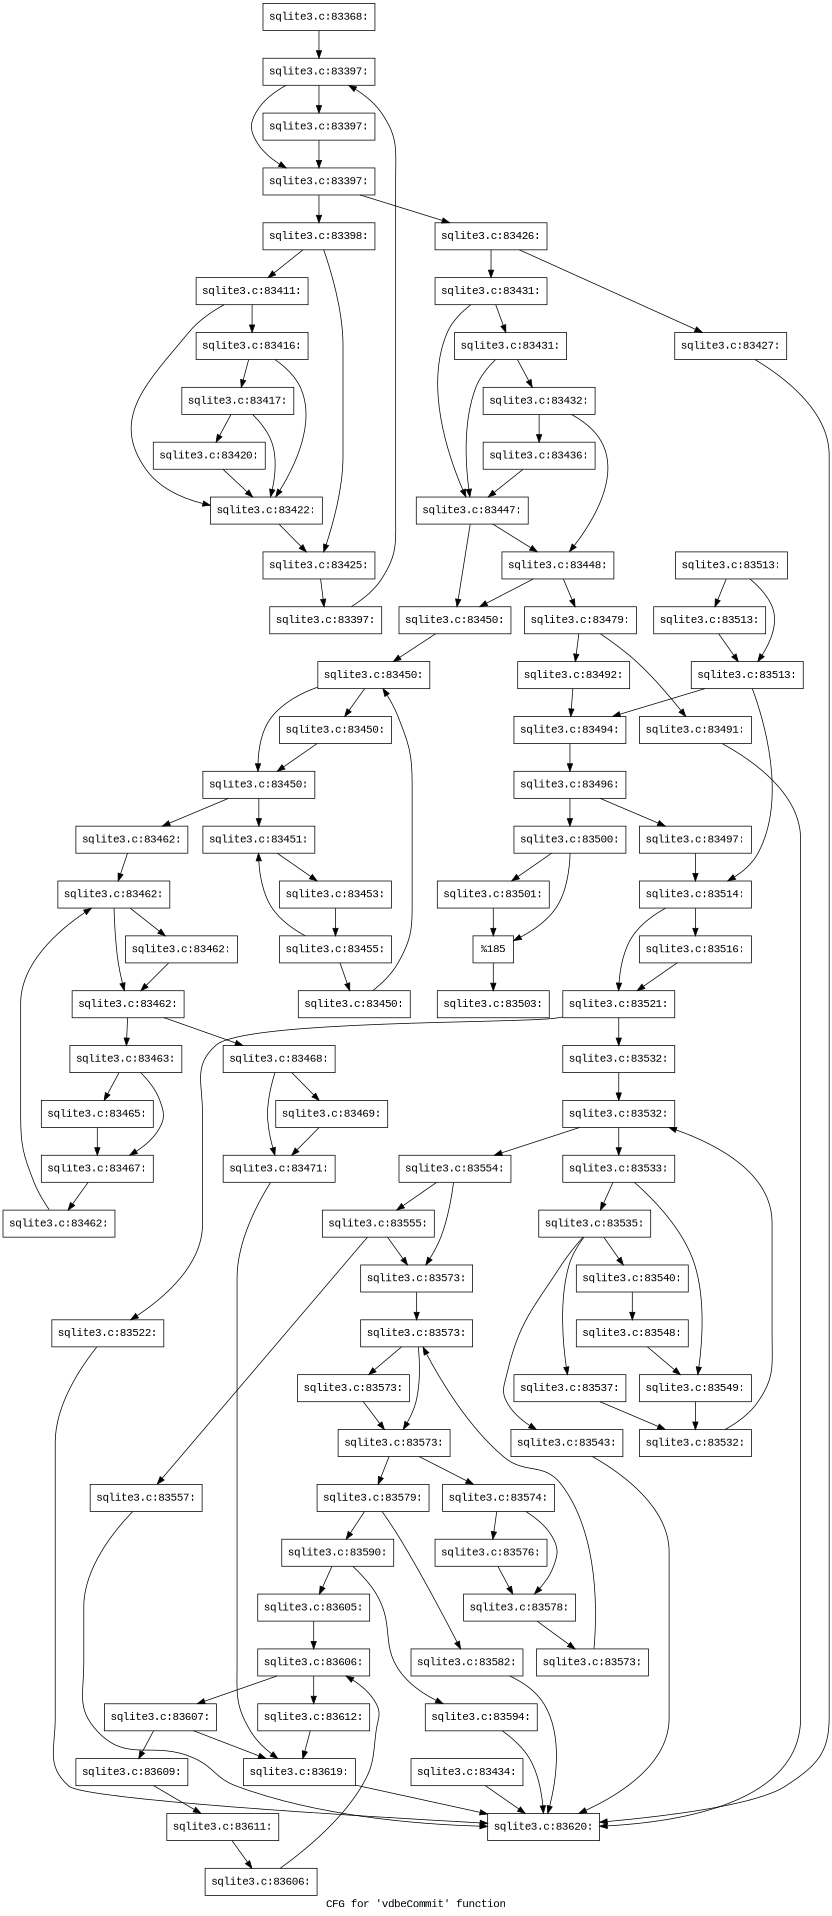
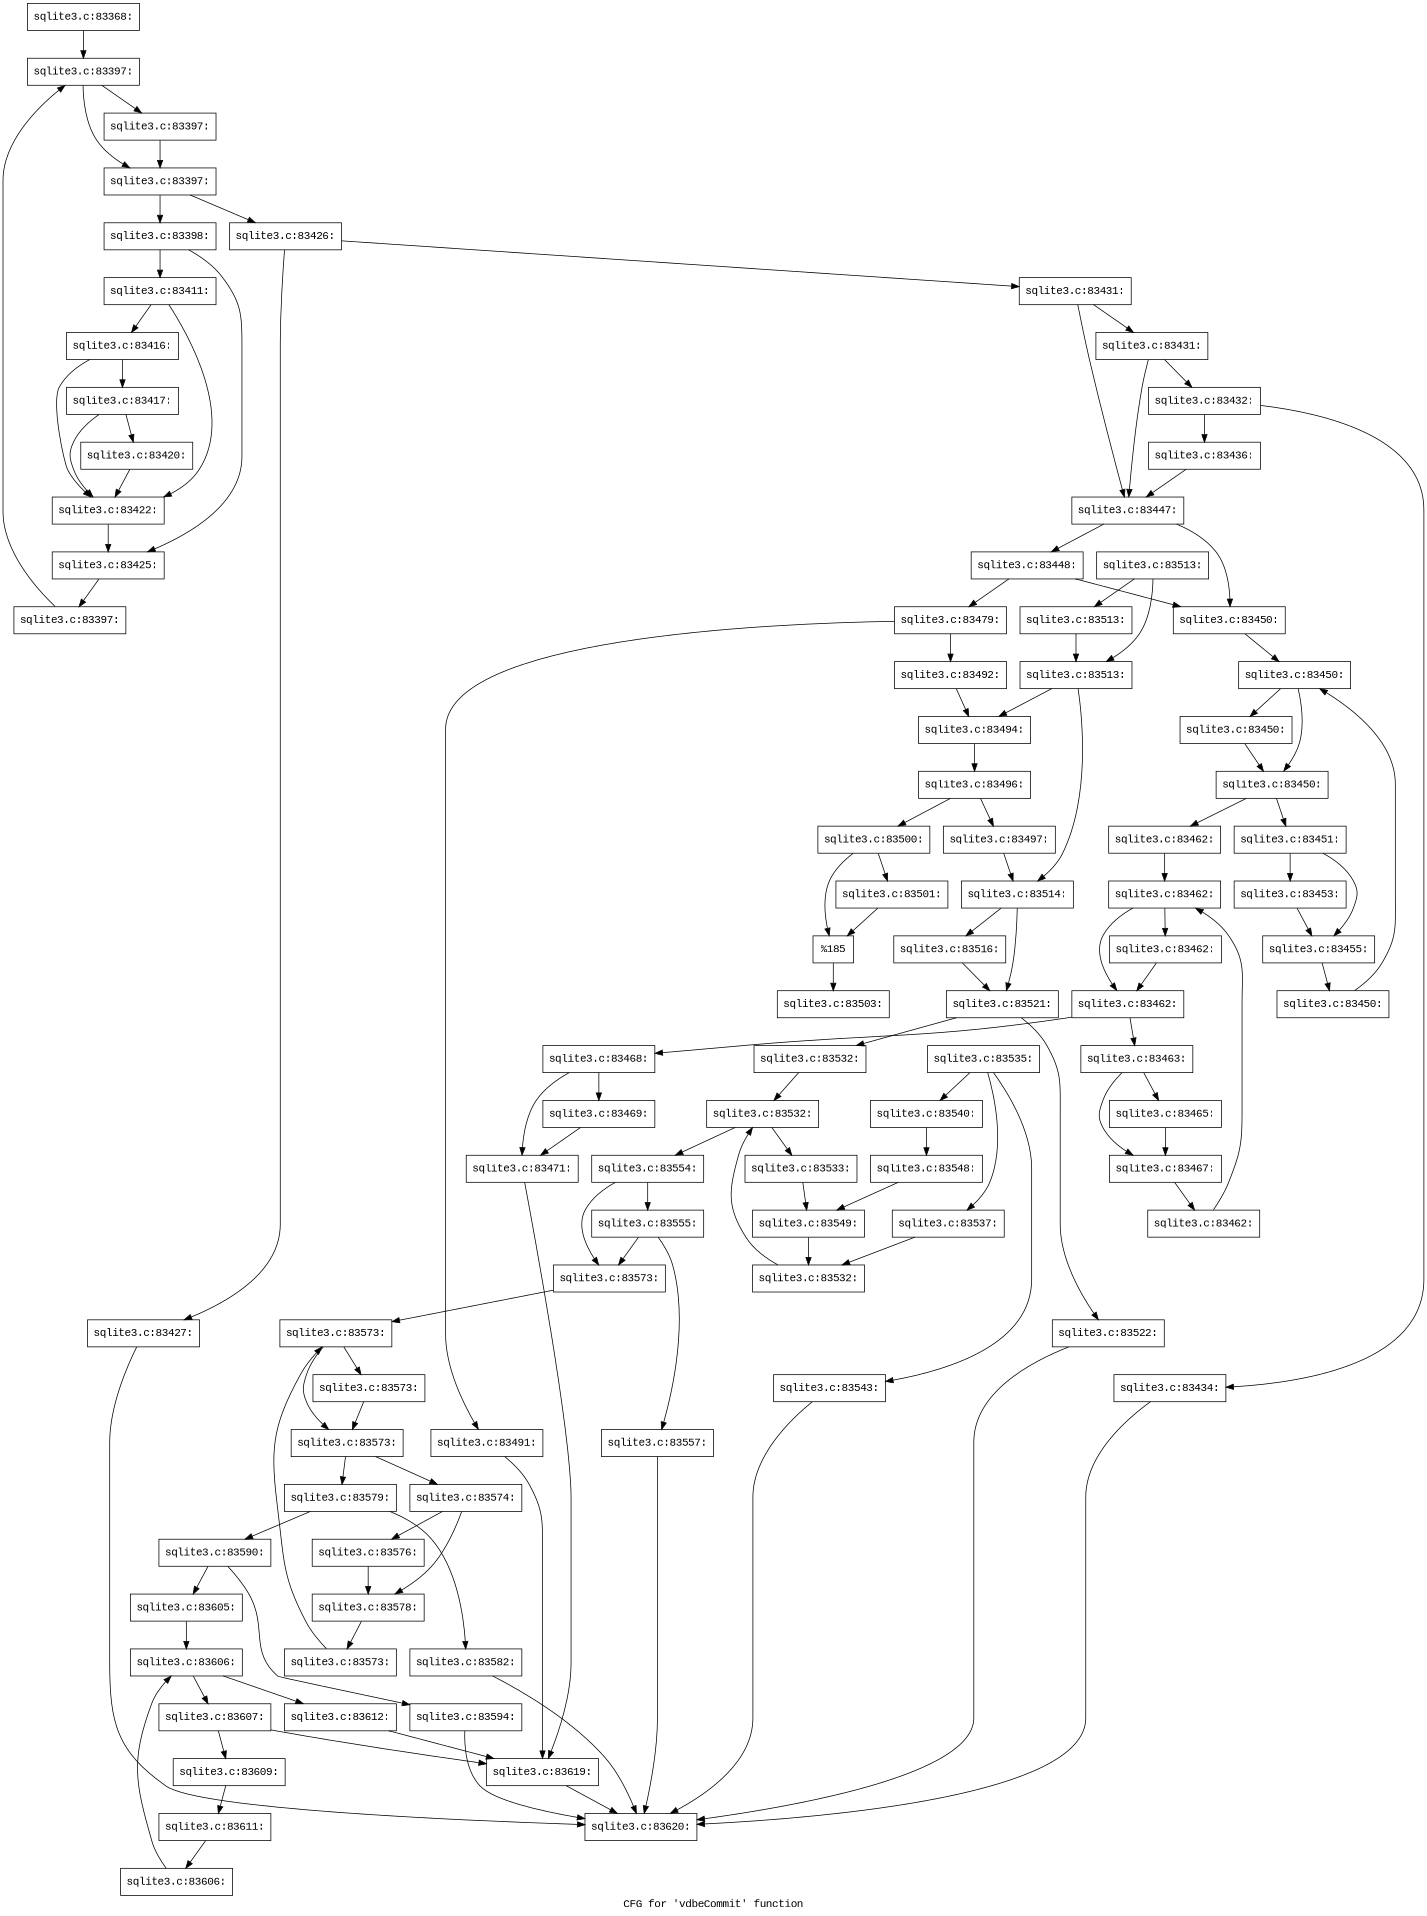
(607, 477) -> (1424, 909)
(271, 906) -> (1356, 887)
(608, 1193) -> none
(801, 1335) -> (543, 1598)
